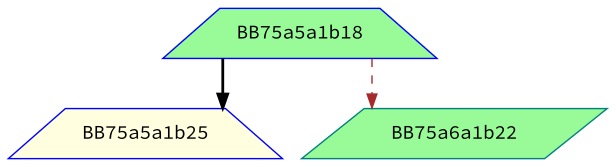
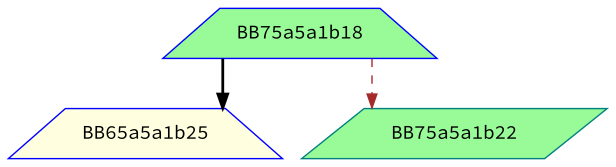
(145, 134) -> (145, 134)
(454, 134) -> (454, 134)
